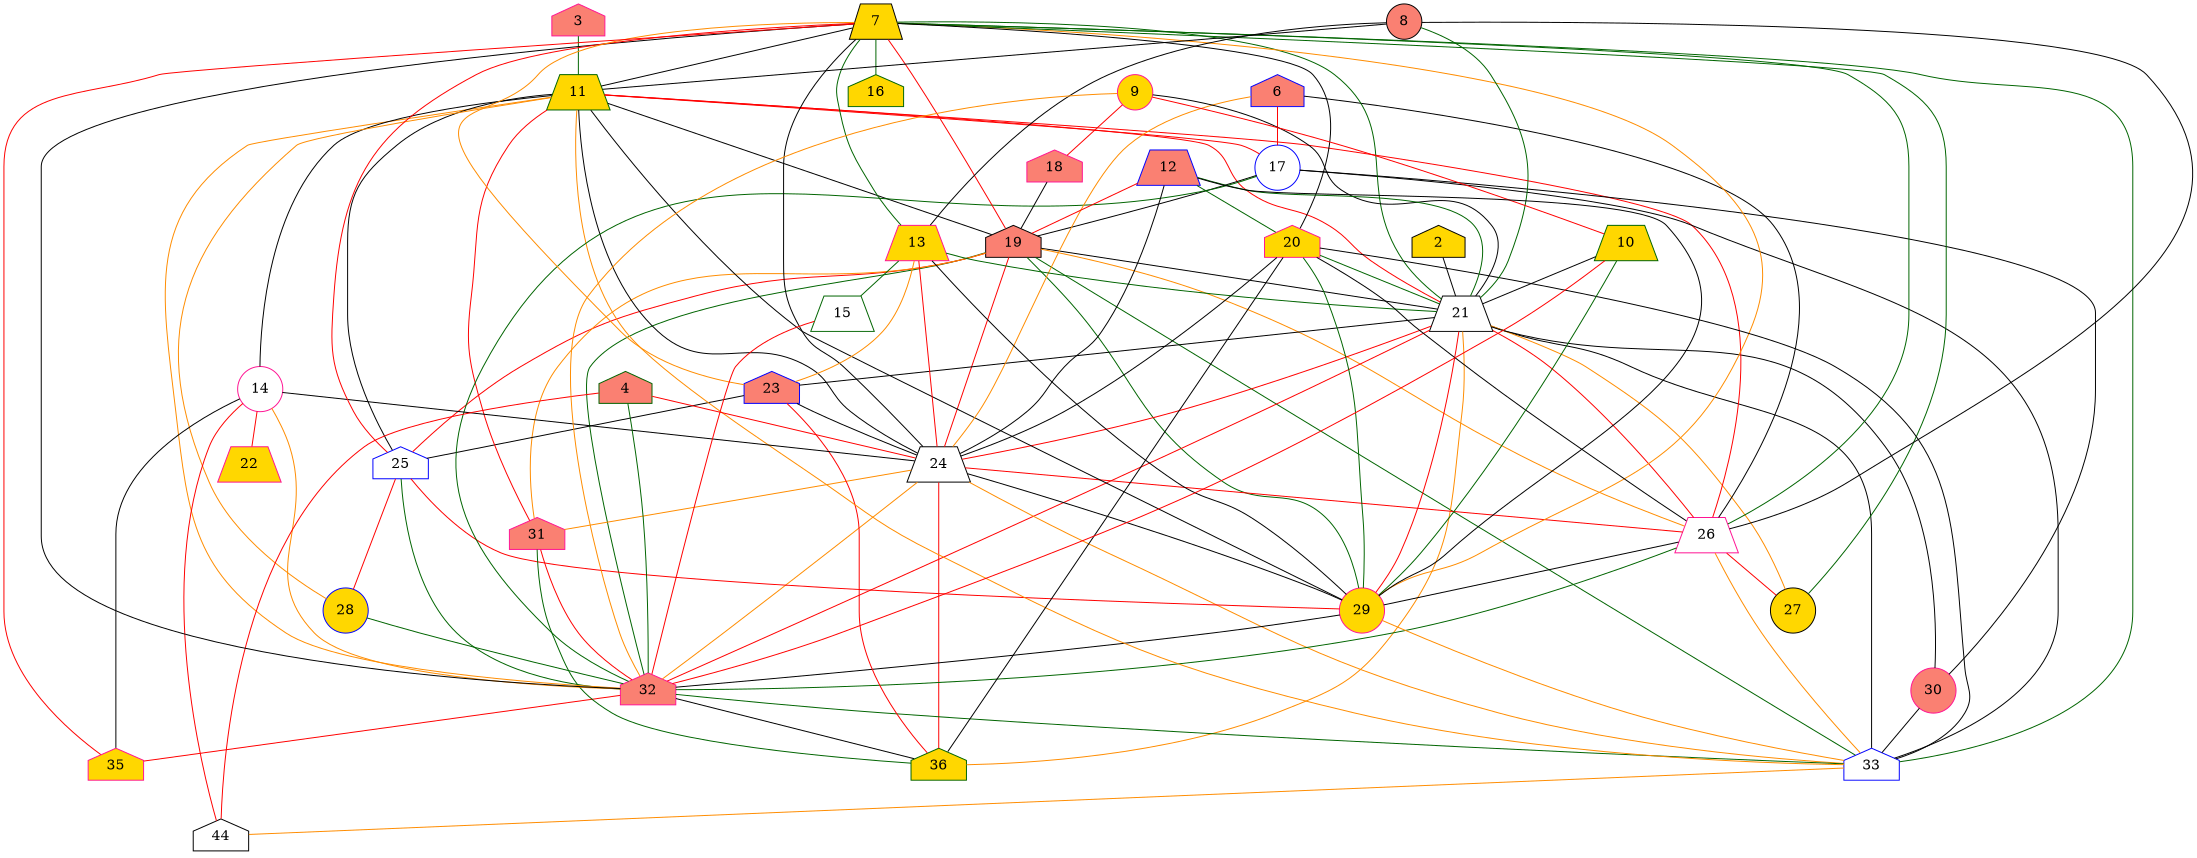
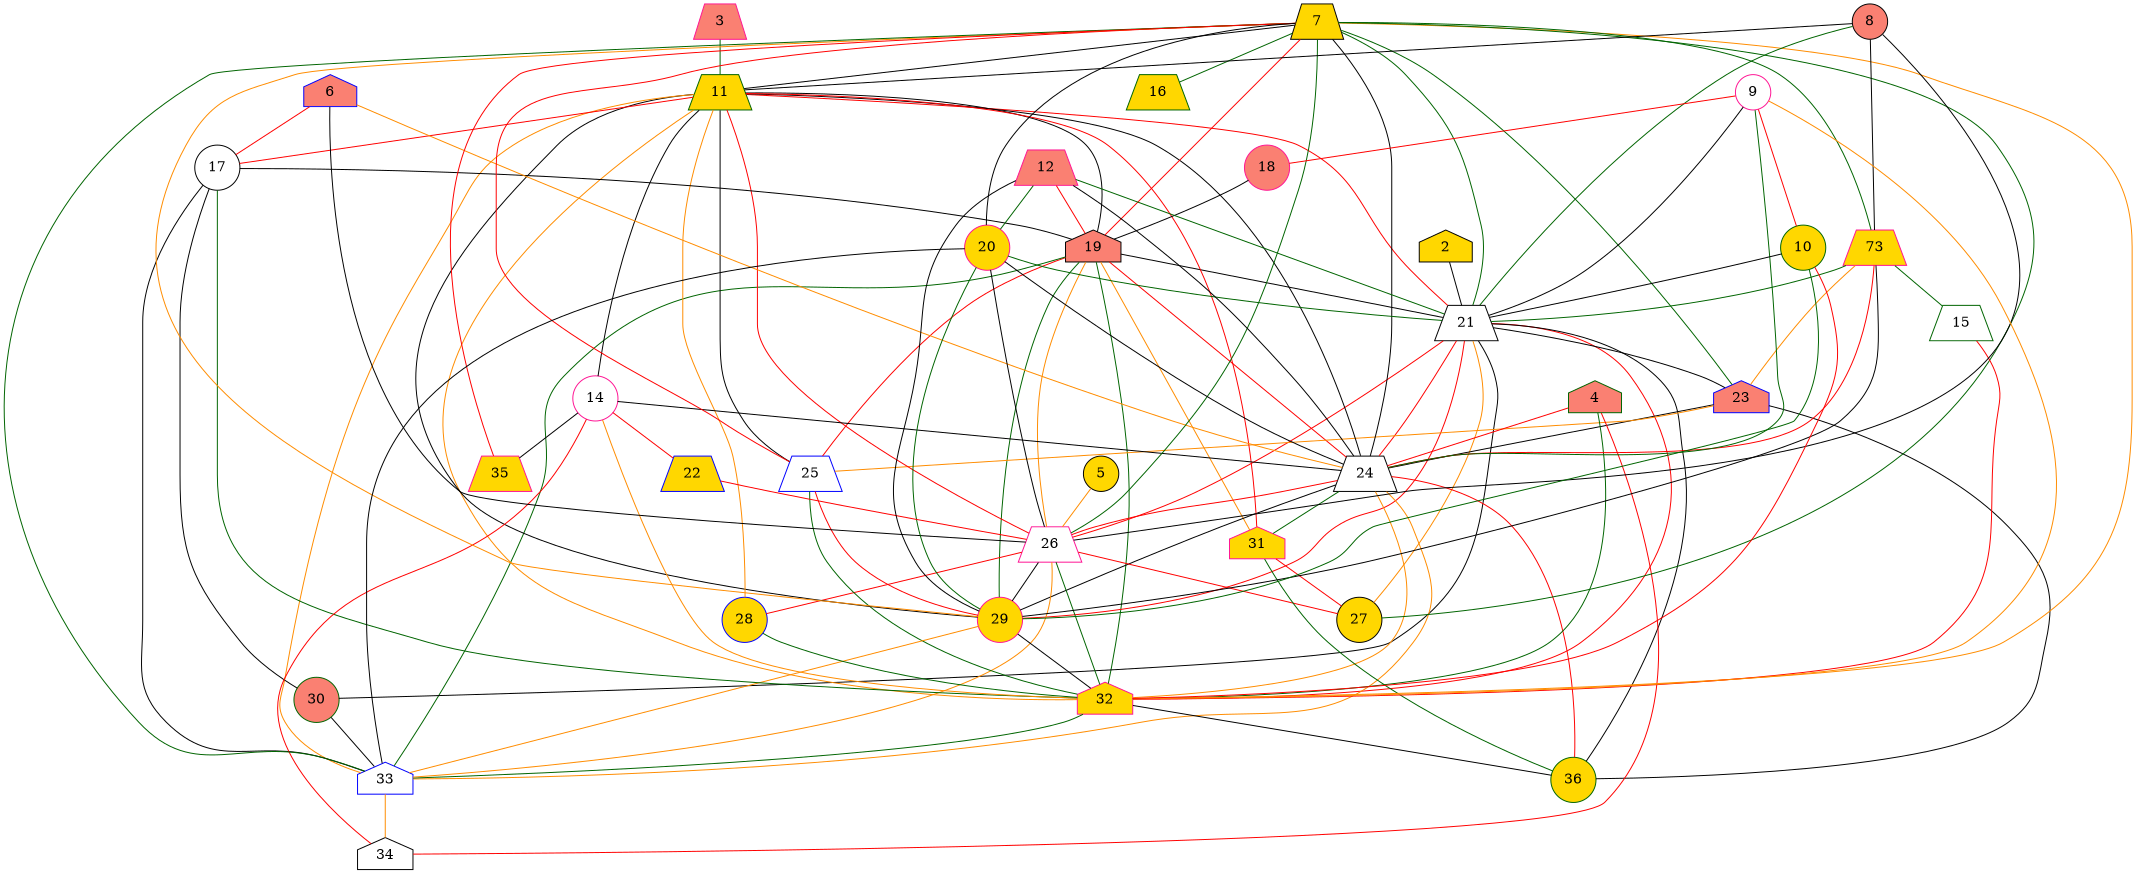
(578, 22) -> (720, 22)
(876, 92) -> (1158, 92)
(1135, 92) -> (1753, 92)
(466, 119) -> (1558, 182)
(1055, 168) -> (1267, 168)
(1169, 168) -> (1046, 168)
(1278, 168) -> (217, 168)
(917, 243) -> (1875, 248)
(1292, 243) -> (987, 248)
(1626, 243) -> (1803, 248)
(41, 245) -> (2128, 465)
none -> (1781, 393)
(562, 432) -> (1231, 446)
(1813, 432) -> none
(249, 464) -> (693, 474)
(401, 464) -> (810, 474)
none -> (1101, 474)
(738, 500) -> (1306, 513)
(1115, 505) -> none
none -> (873, 511)
(374, 534) -> (901, 581)
(537, 535) -> (1257, 544)
(859, 576) -> (2032, 696)
(573, 625) -> (1309, 582)
(1342, 683) -> (1685, 488)
(648, 691) -> (1105, 700)
(1933, 691) -> (317, 700)
(382, 728) -> none
(116, 766) -> (500, 474)
(939, 766) -> (1573, 780)
(221, 837) -> (385, 855)
